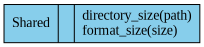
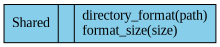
(137, 16) -> (145, 16)
